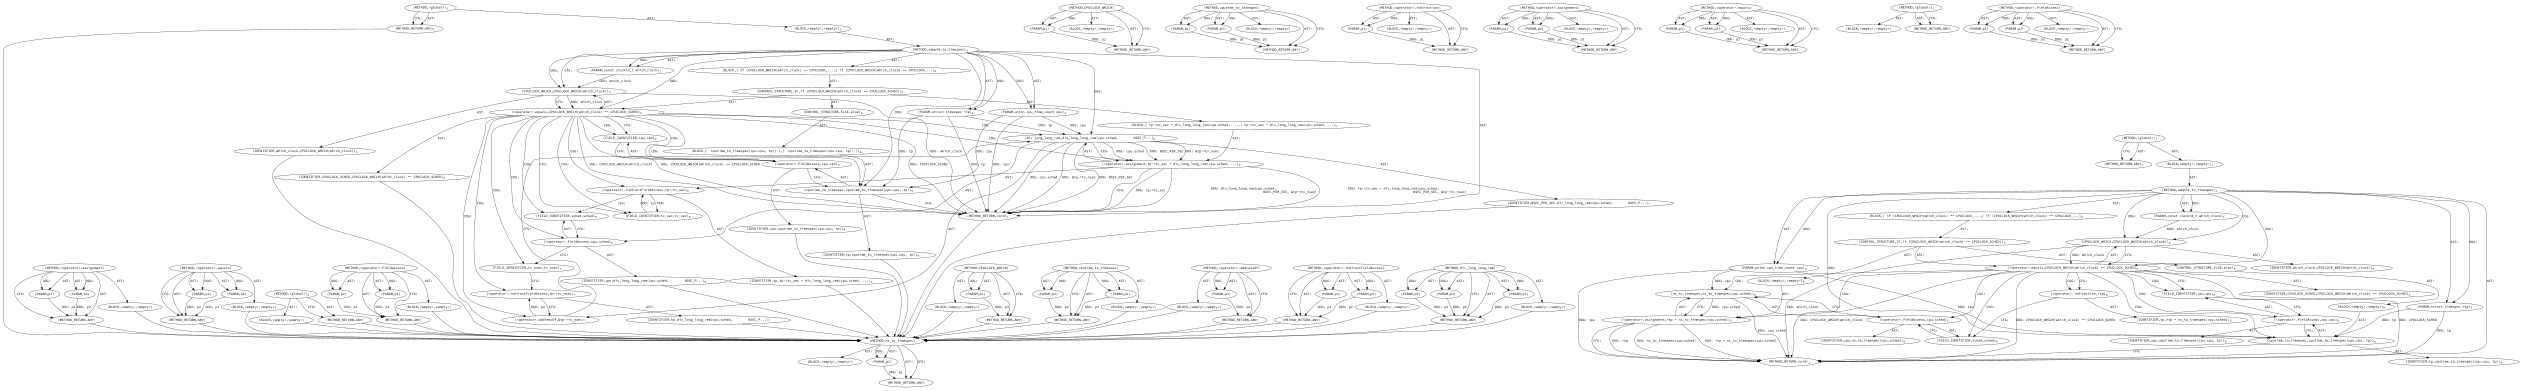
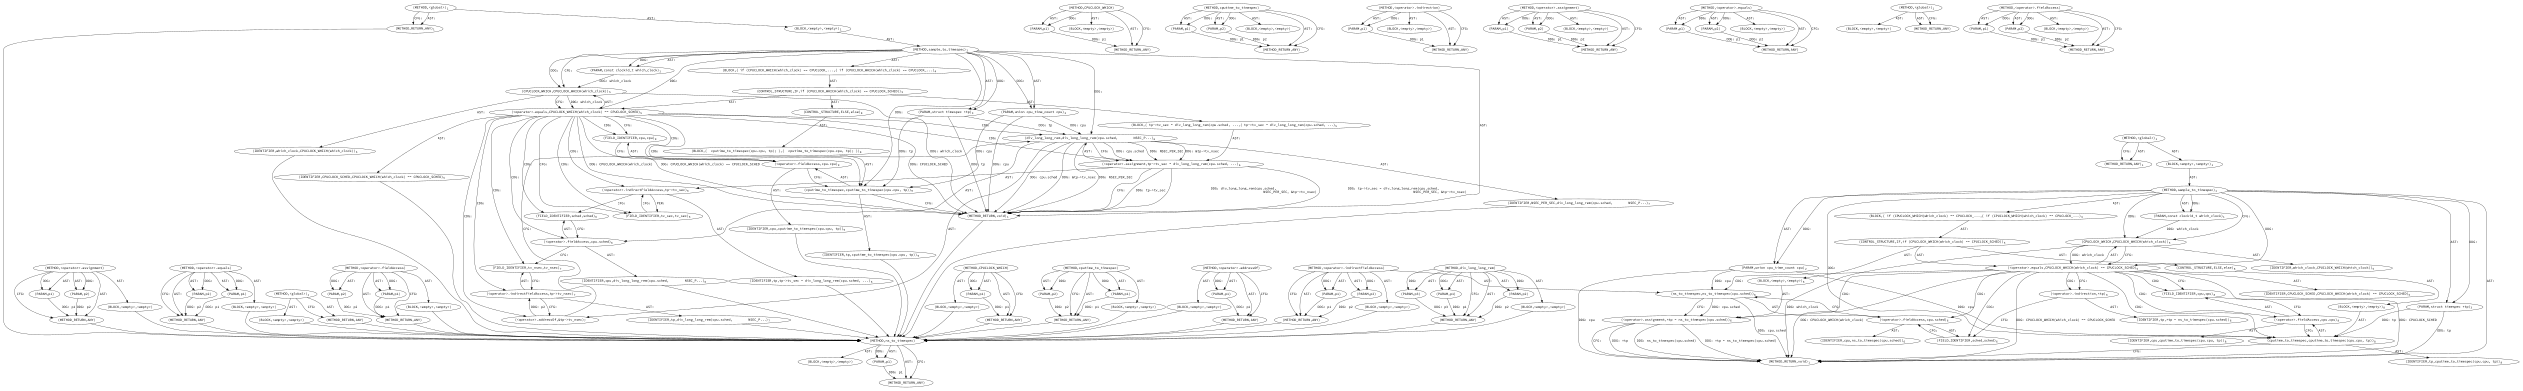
(648, 203) -> (648, 203)
none -> (520, 283)
(1678, 304) -> (1522, 288)
